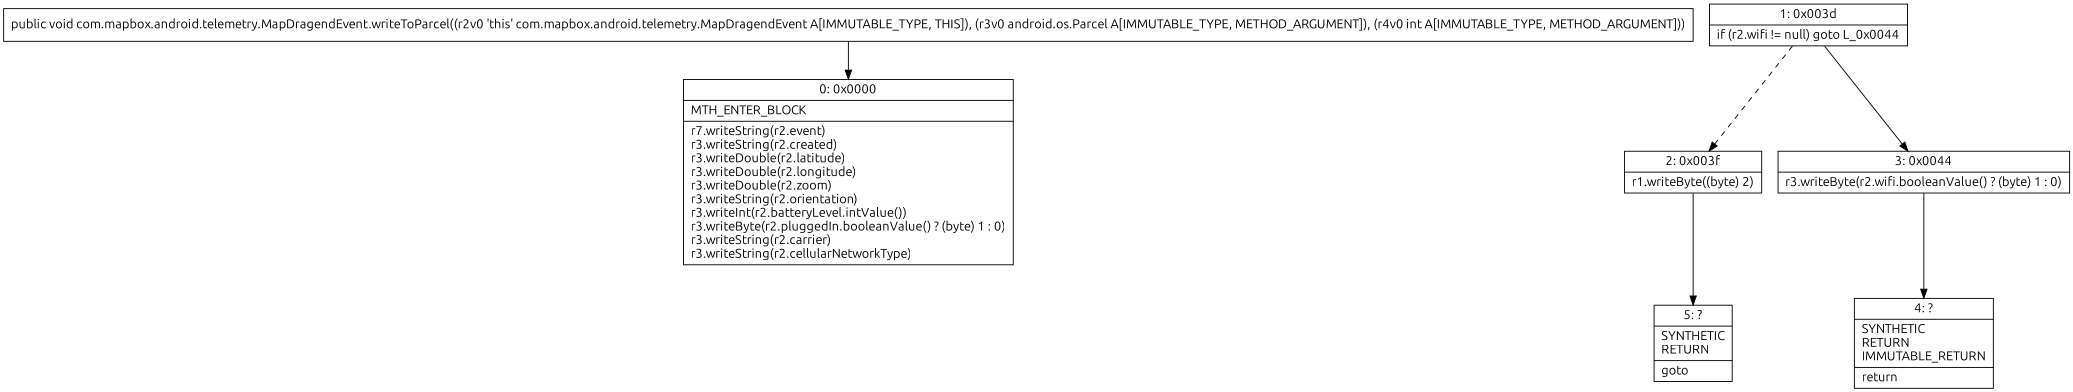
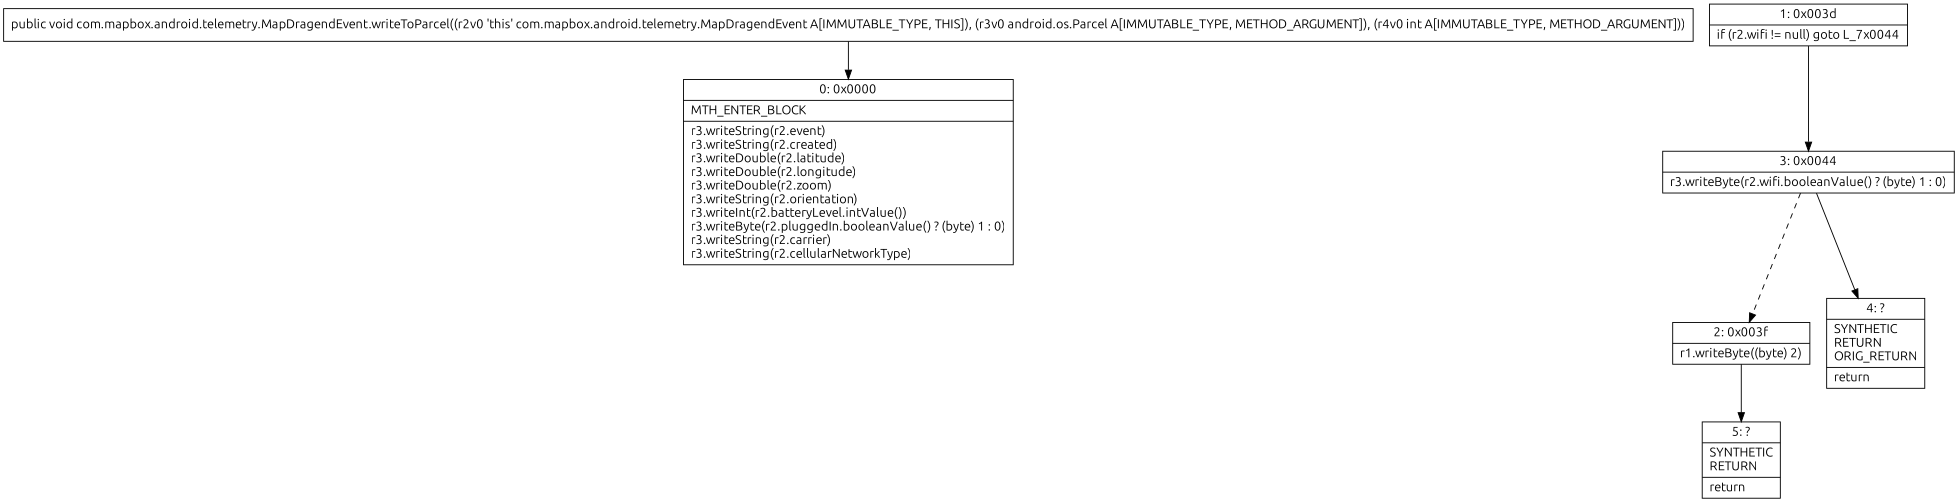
(1808, 35) -> (1808, 35)
(1754, 95) -> (1777, 253)
(758, 131) -> (758, 131)
(1924, 357) -> (1876, 357)
(1675, 371) -> (1728, 487)
